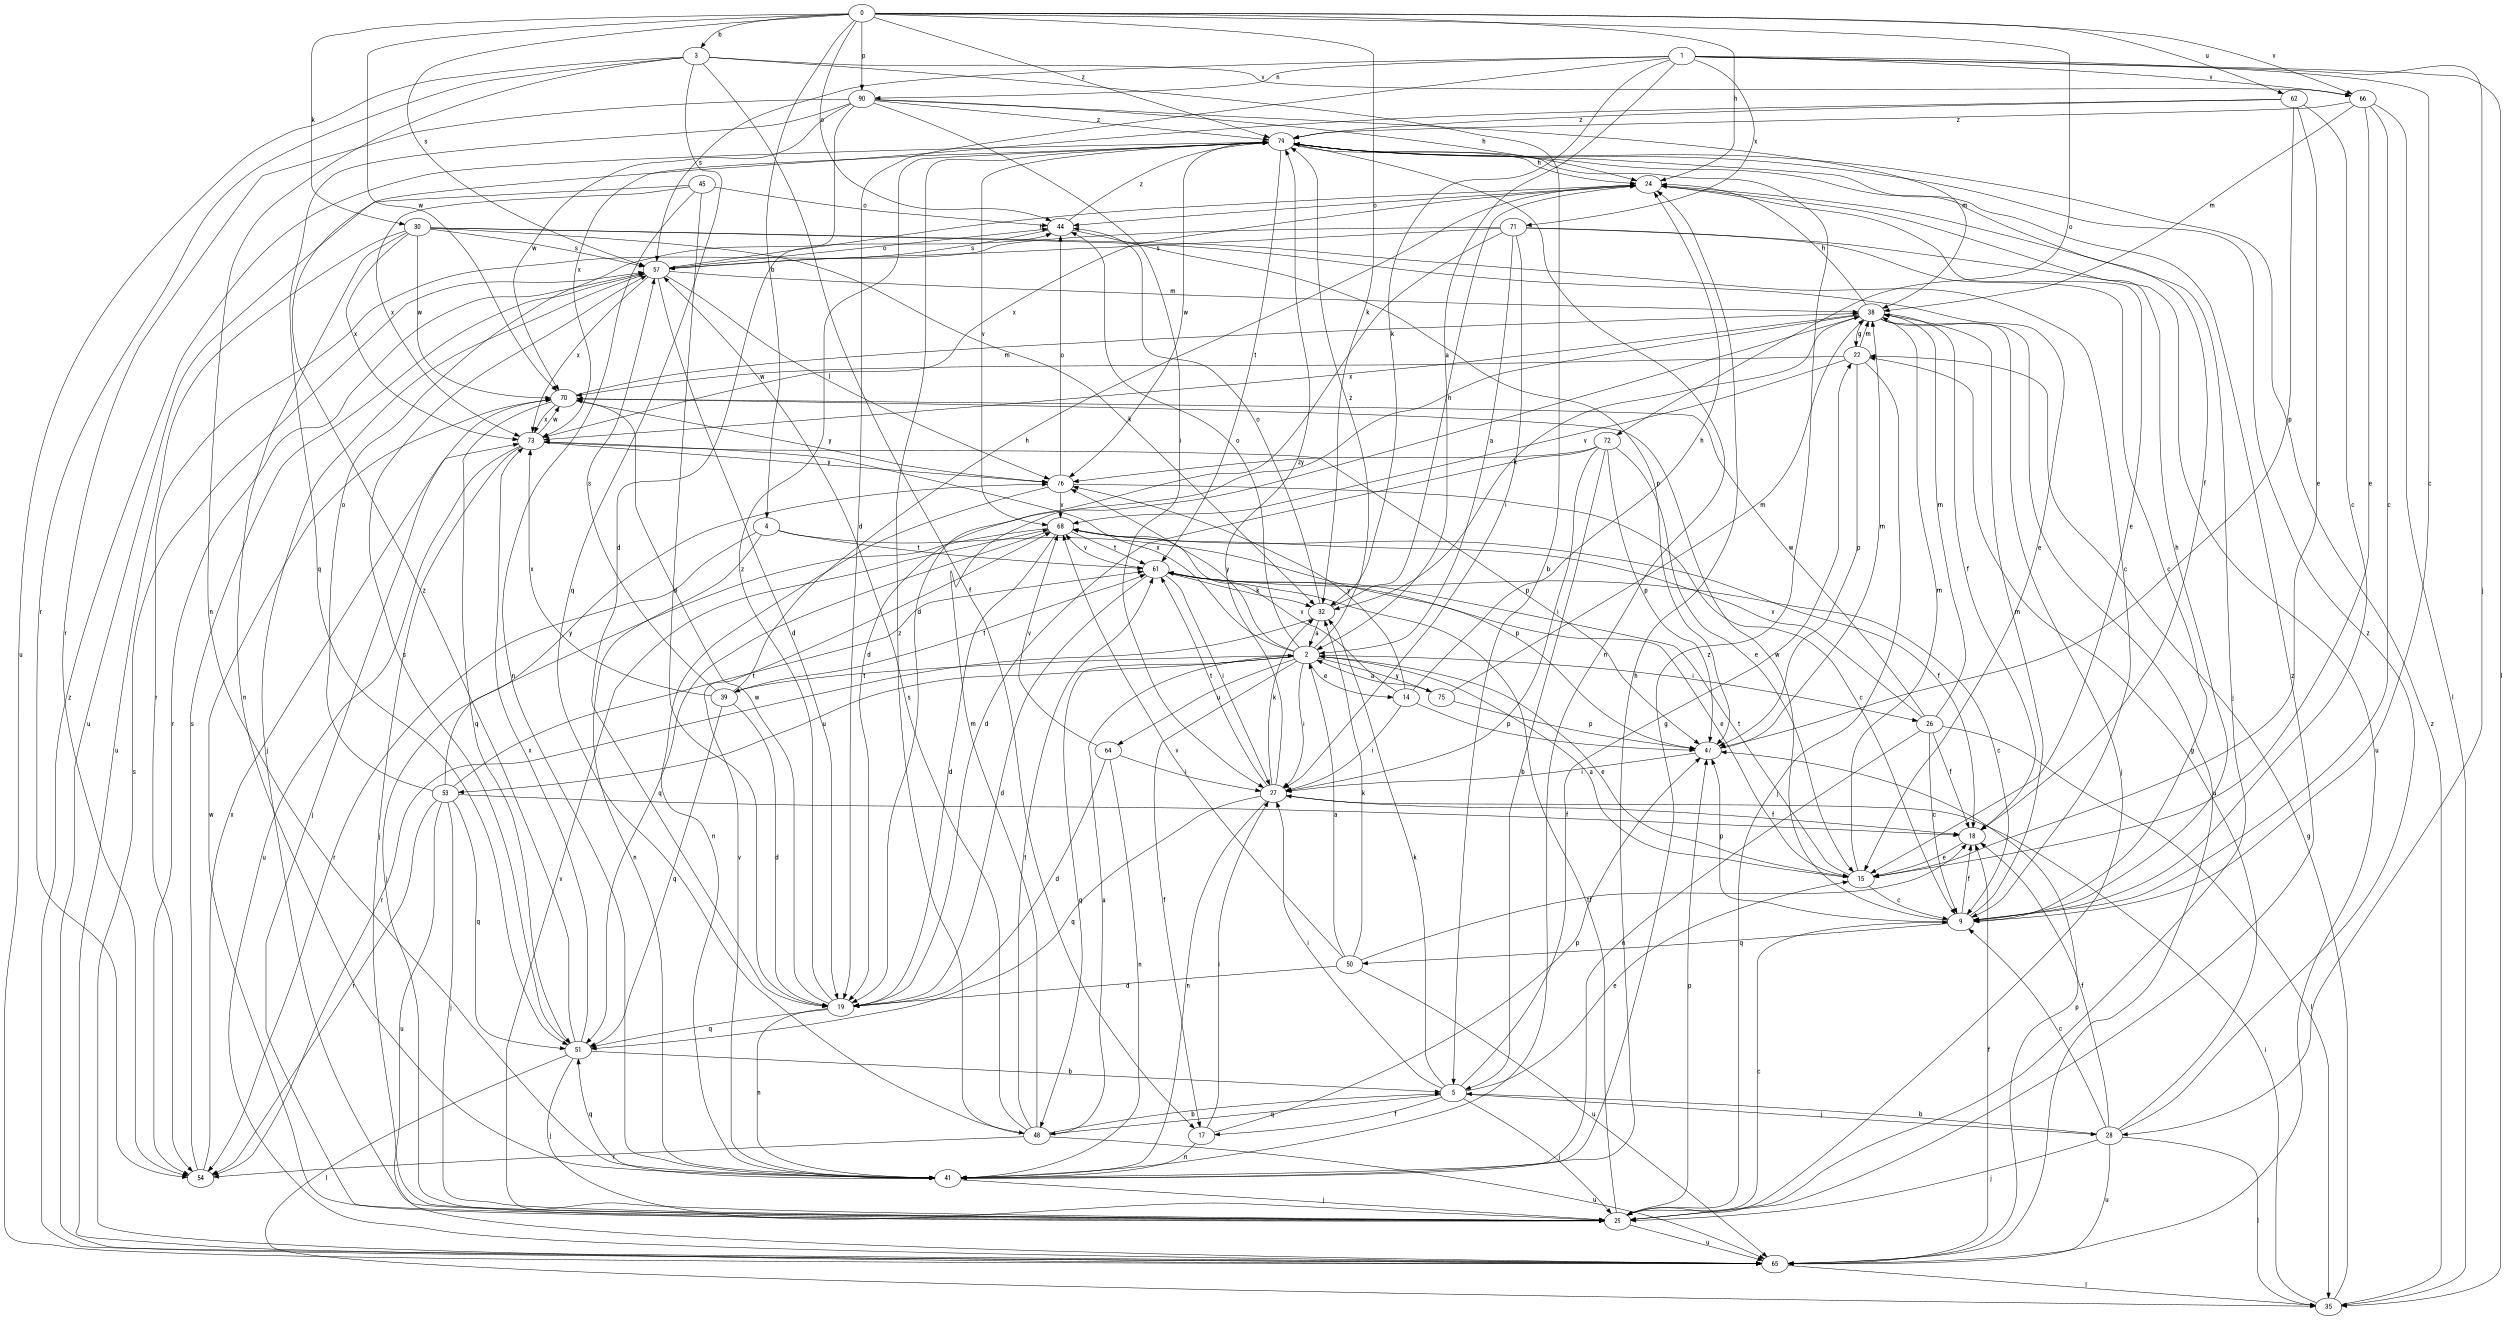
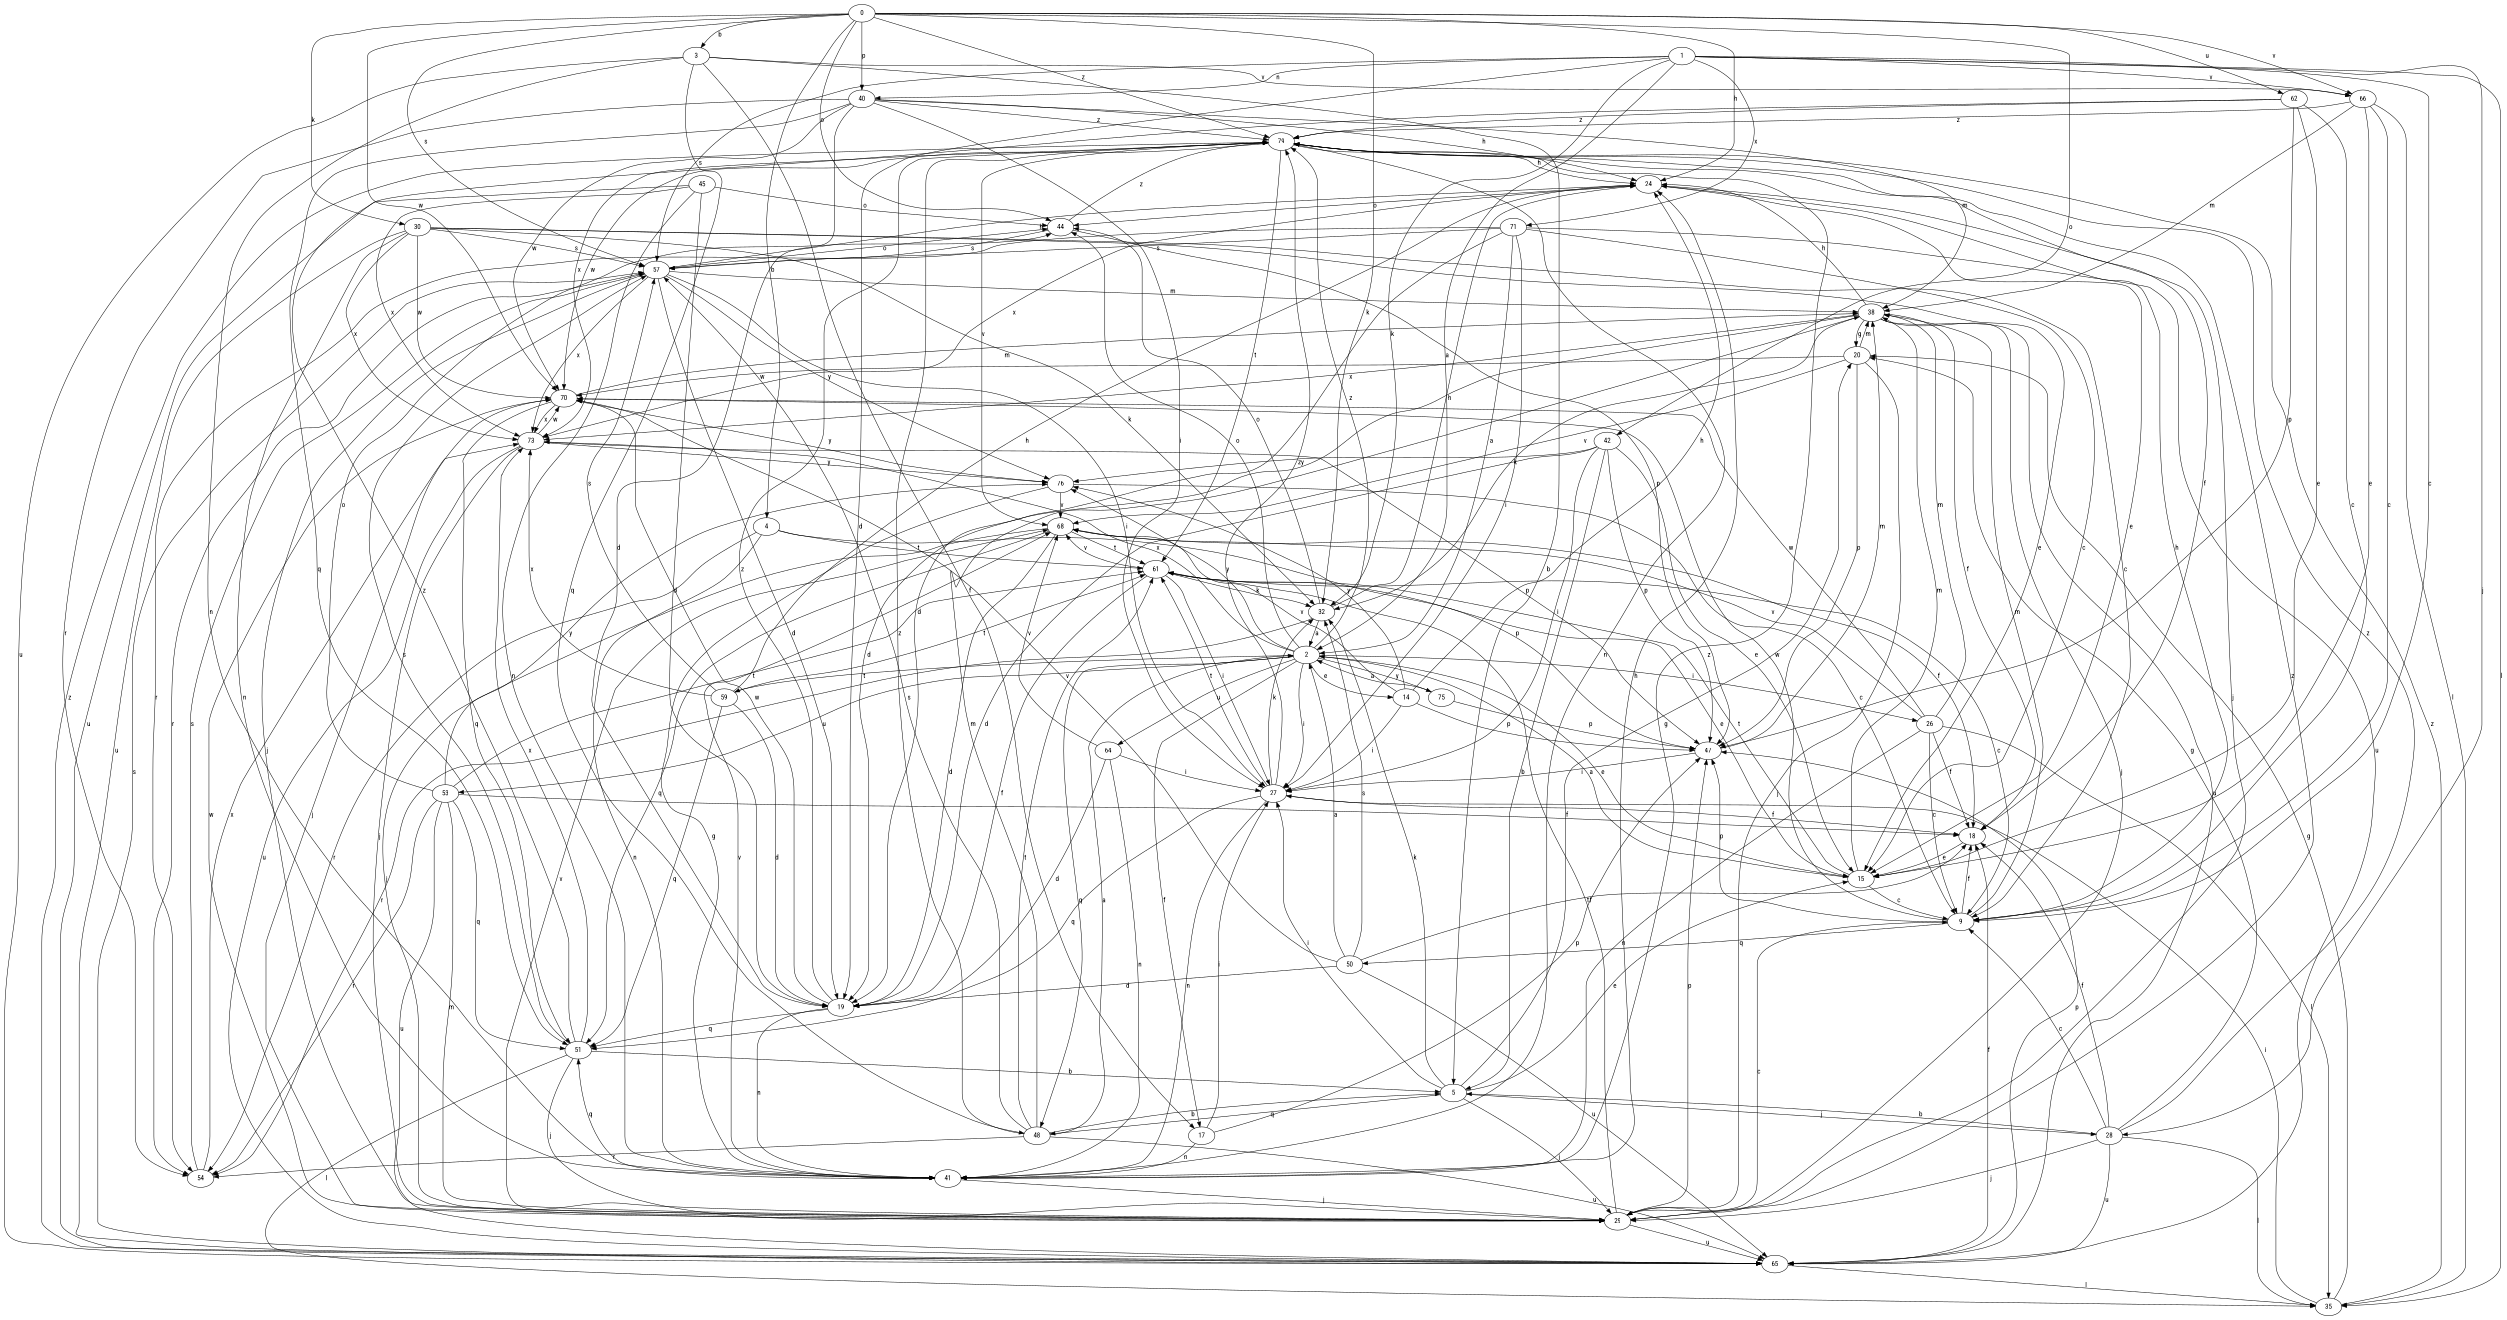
(862, 99) -> (862, 99)
(1183, 286) -> (848, 167)
(1857, 355) -> (1857, 355)
(1061, 358) -> none
(830, 377) -> (830, 377)
(2123, 378) -> (2082, 373)
none -> (1057, 425)
(1607, 441) -> (1607, 441)
(70, 460) -> none
(1696, 545) -> none
(724, 698) -> (724, 698)
(1179, 765) -> (1023, 637)
(1002, 794) -> (1002, 794)
(1364, 794) -> (1364, 794)
(714, 836) -> (714, 836)
(451, 1007) -> (451, 1007)
(1332, 1123) -> none
